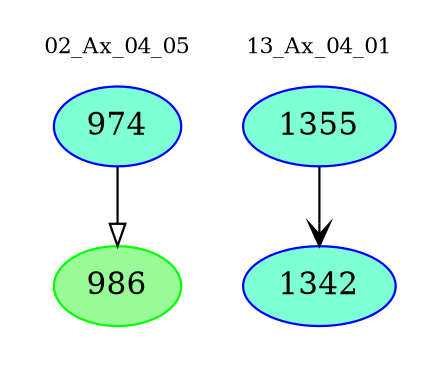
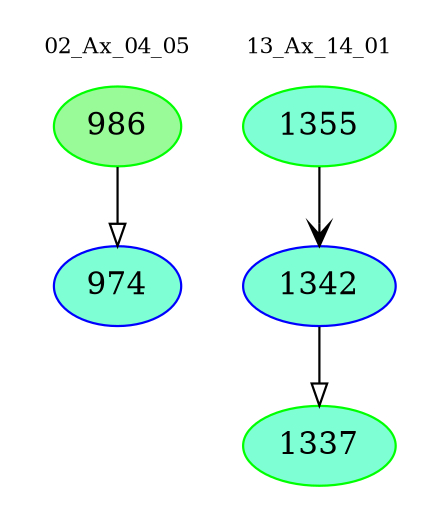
(319, 48) -> (319, 48)
(319, 126) -> (319, 126)
(118, 195) -> (118, 195)
none -> (319, 446)
